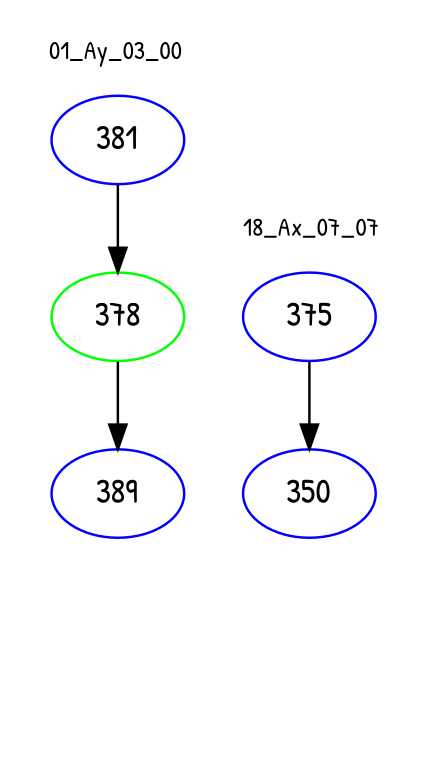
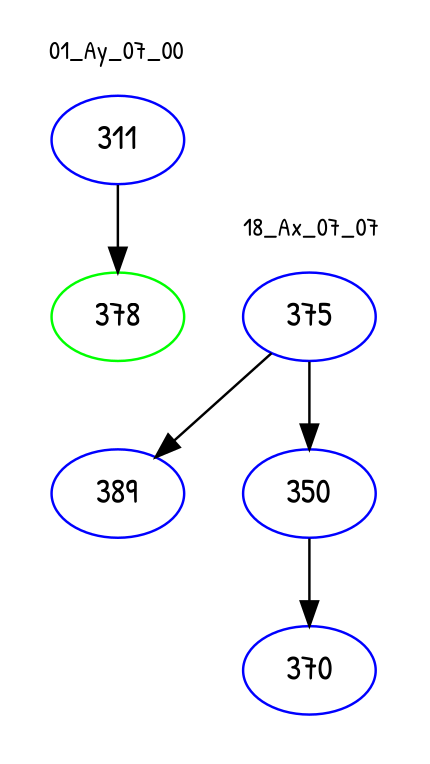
(117, 53) -> (117, 53)
(118, 140) -> (118, 140)
(118, 393) -> (240, 382)
none -> (309, 670)
